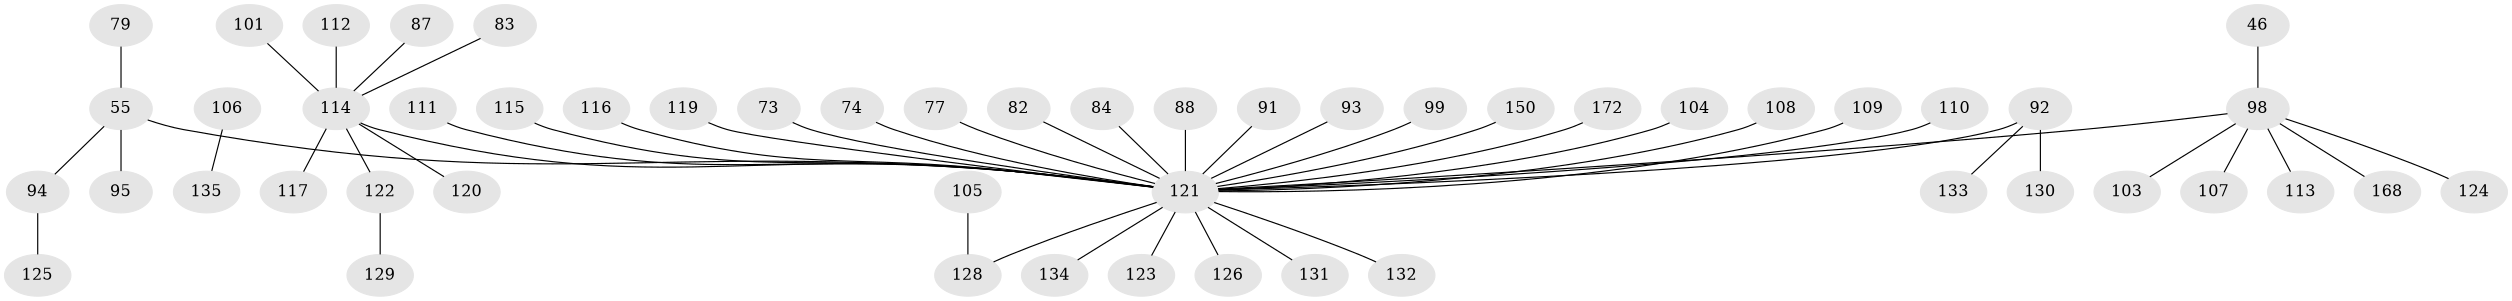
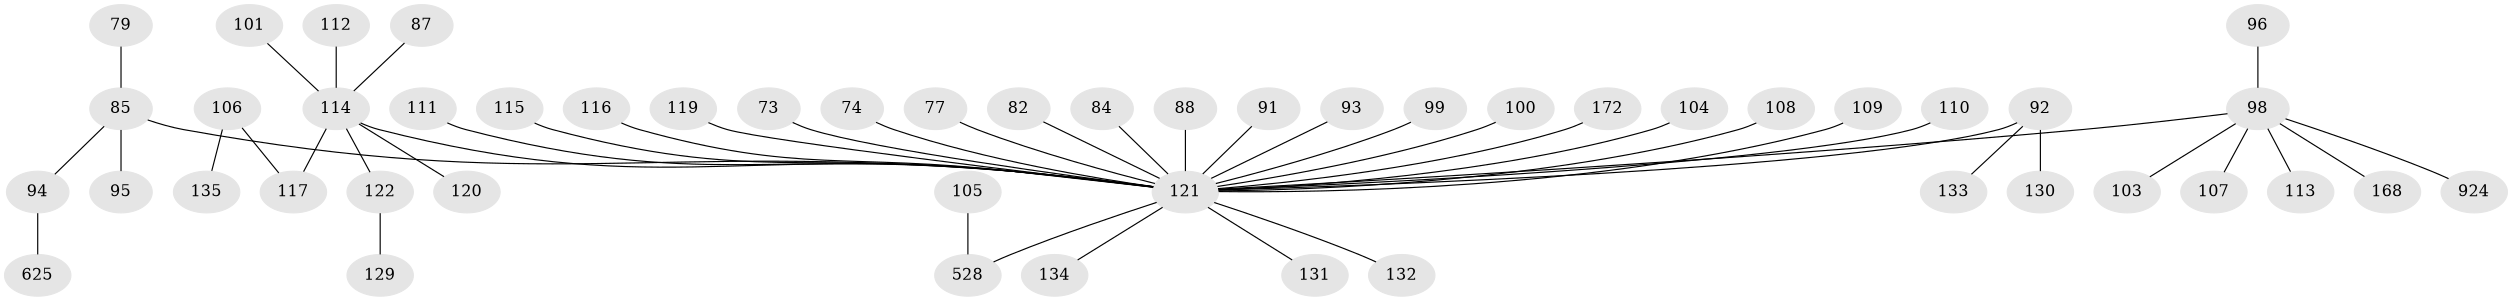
(505, 25) -> none
(2258, 25) -> (2258, 25)
(121, 109) -> (121, 109)
(1521, 109) -> (1521, 109)
none -> (260, 150)
(2474, 192) -> (2474, 192)
(38, 275) -> (38, 275)
(968, 275) -> (968, 275)
(1141, 275) -> none
(1228, 275) -> none
